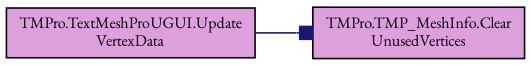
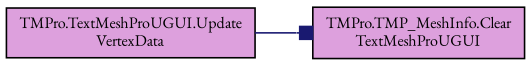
(419, 33) -> (419, 33)
